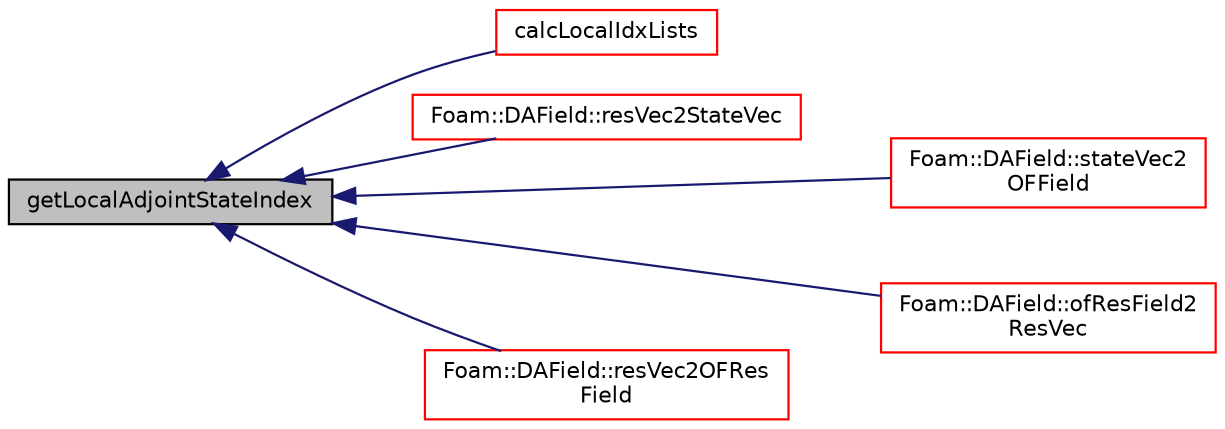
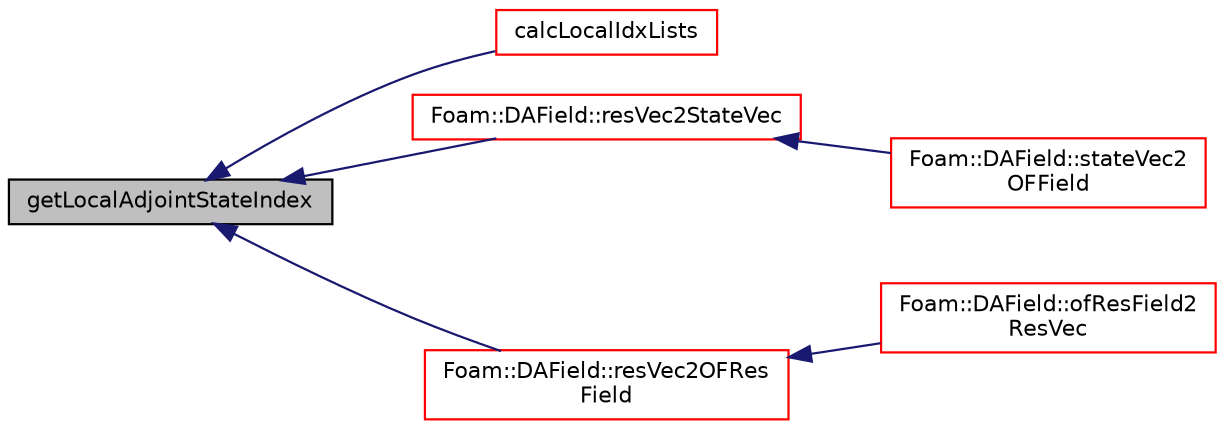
(623, 187) -> (844, 147)
(618, 261) -> (846, 349)
